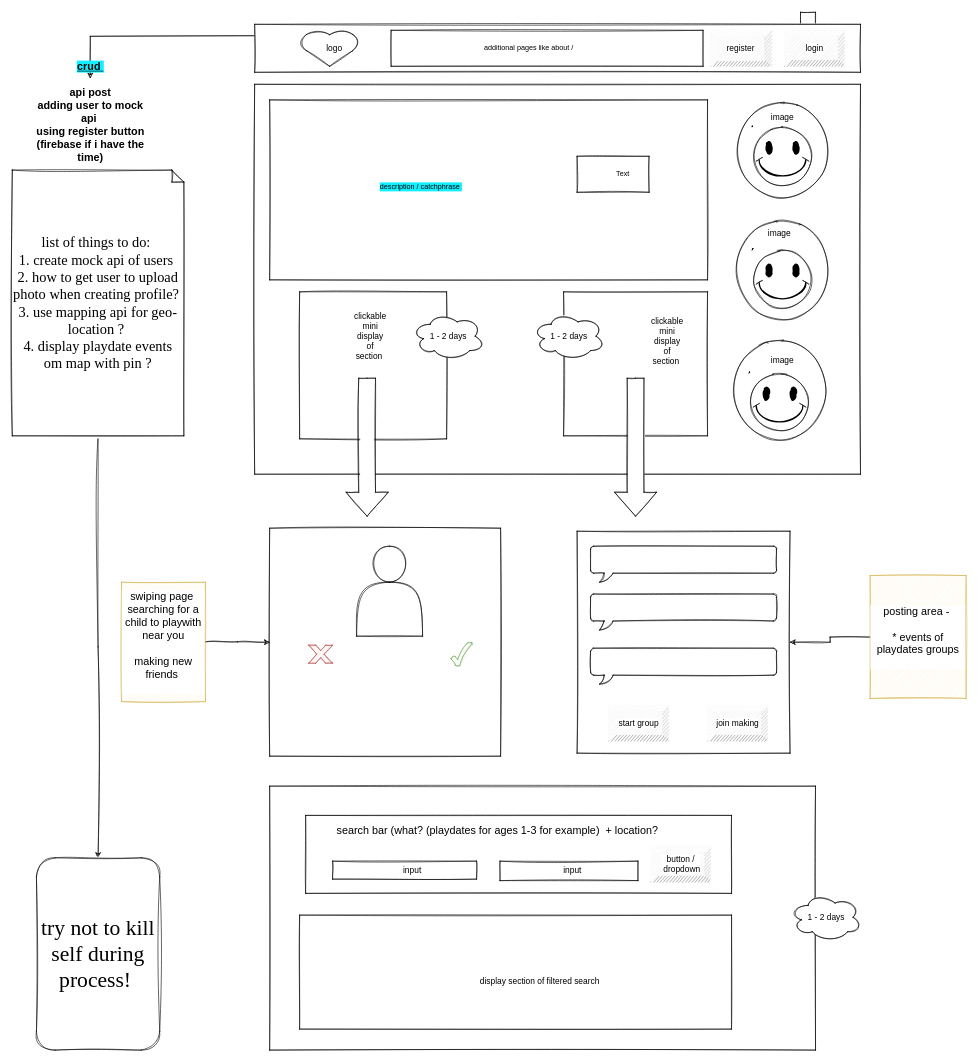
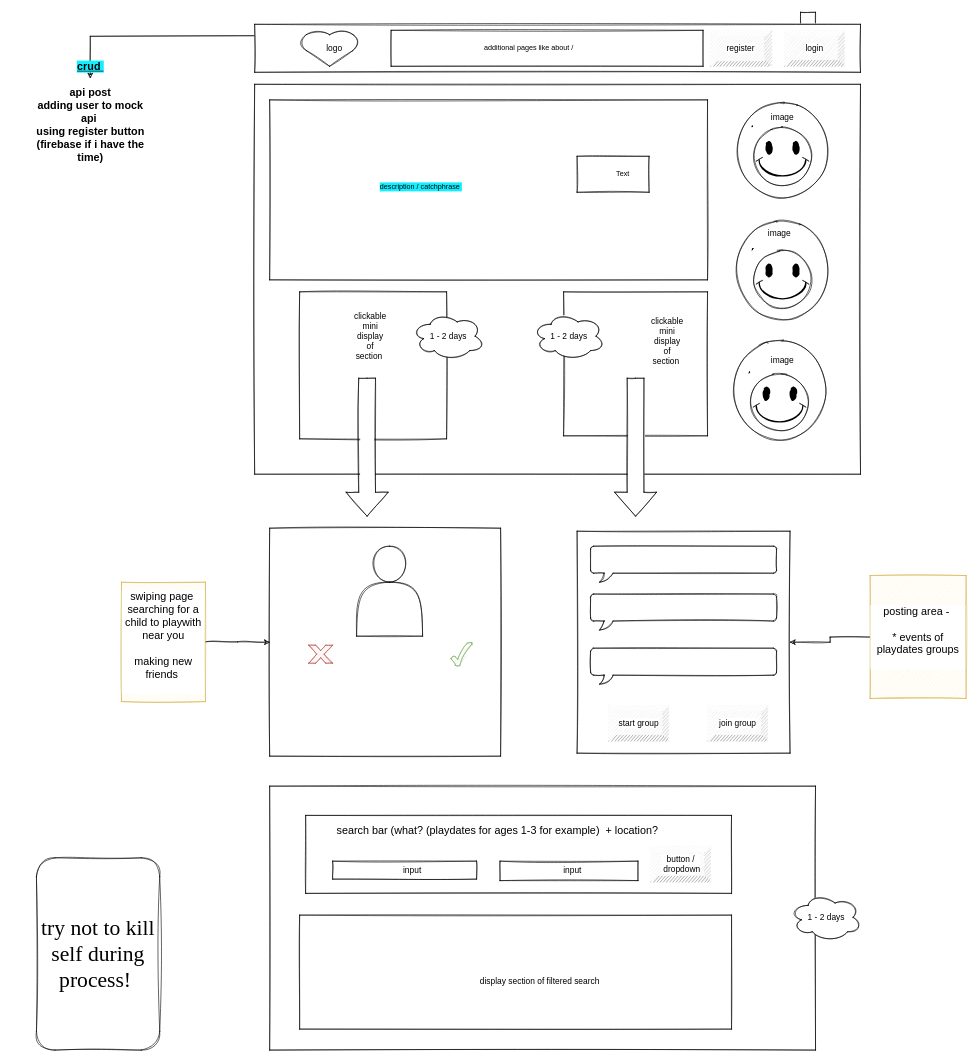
(98, 303) -> none
(98, 691) -> none
(738, 723) -> (738, 723)
